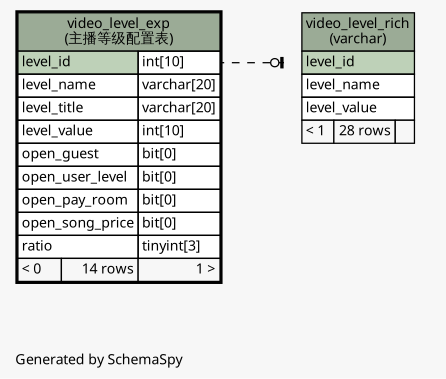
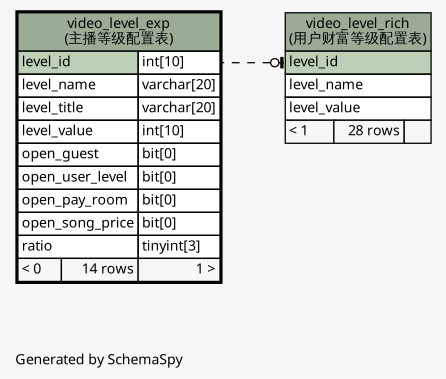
(358, 39) -> (358, 39)
